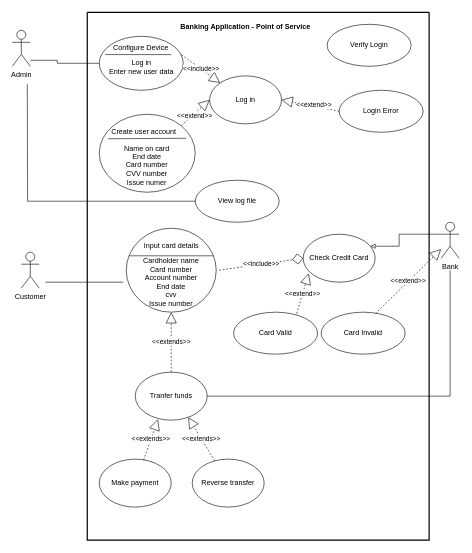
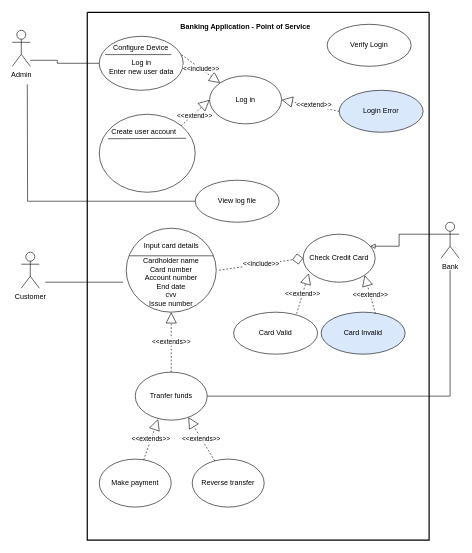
(381, 111) -> (381, 111)
(147, 165) -> none
(419, 271) -> (371, 298)
(363, 333) -> (363, 333)
